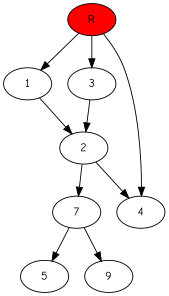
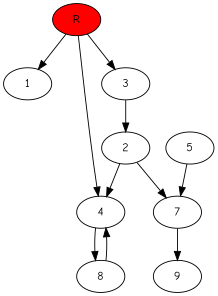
(53, 112) -> none
(63, 240) -> (185, 175)
none -> (101, 276)
